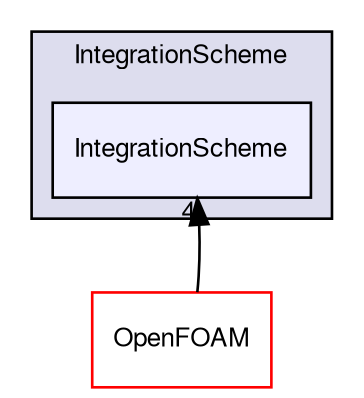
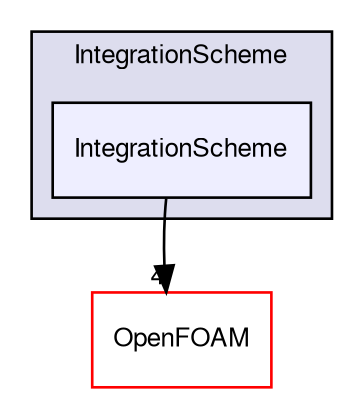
(199, 259) -> (164, 235)
